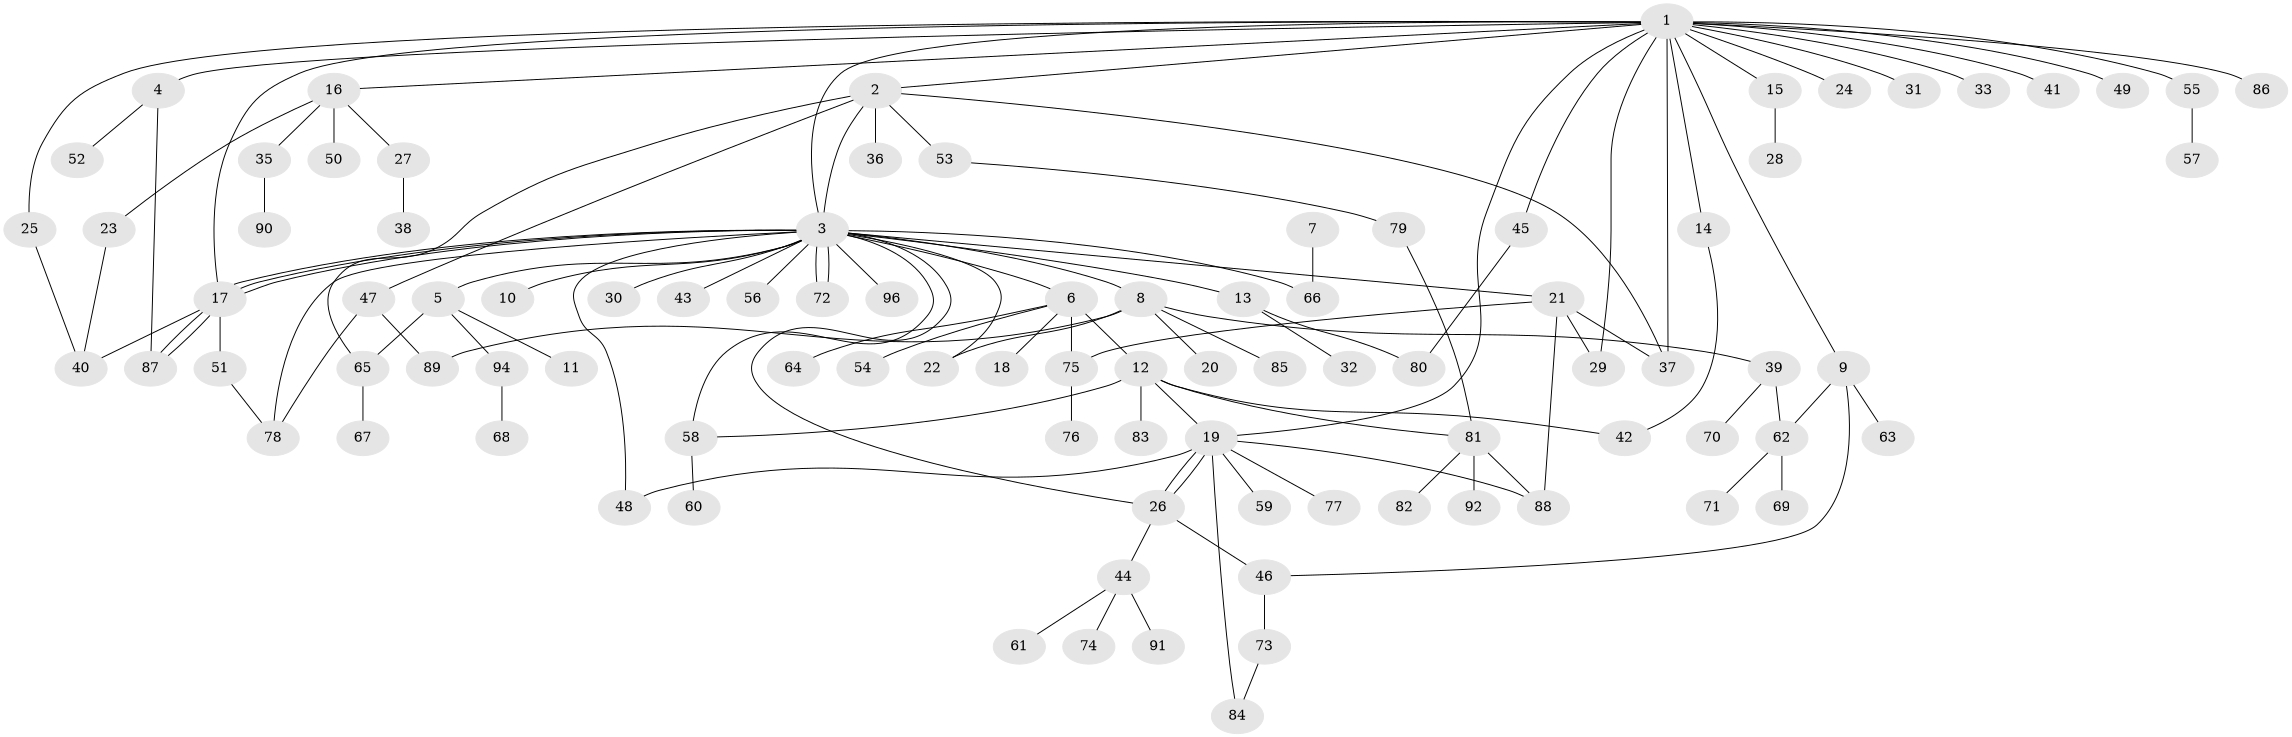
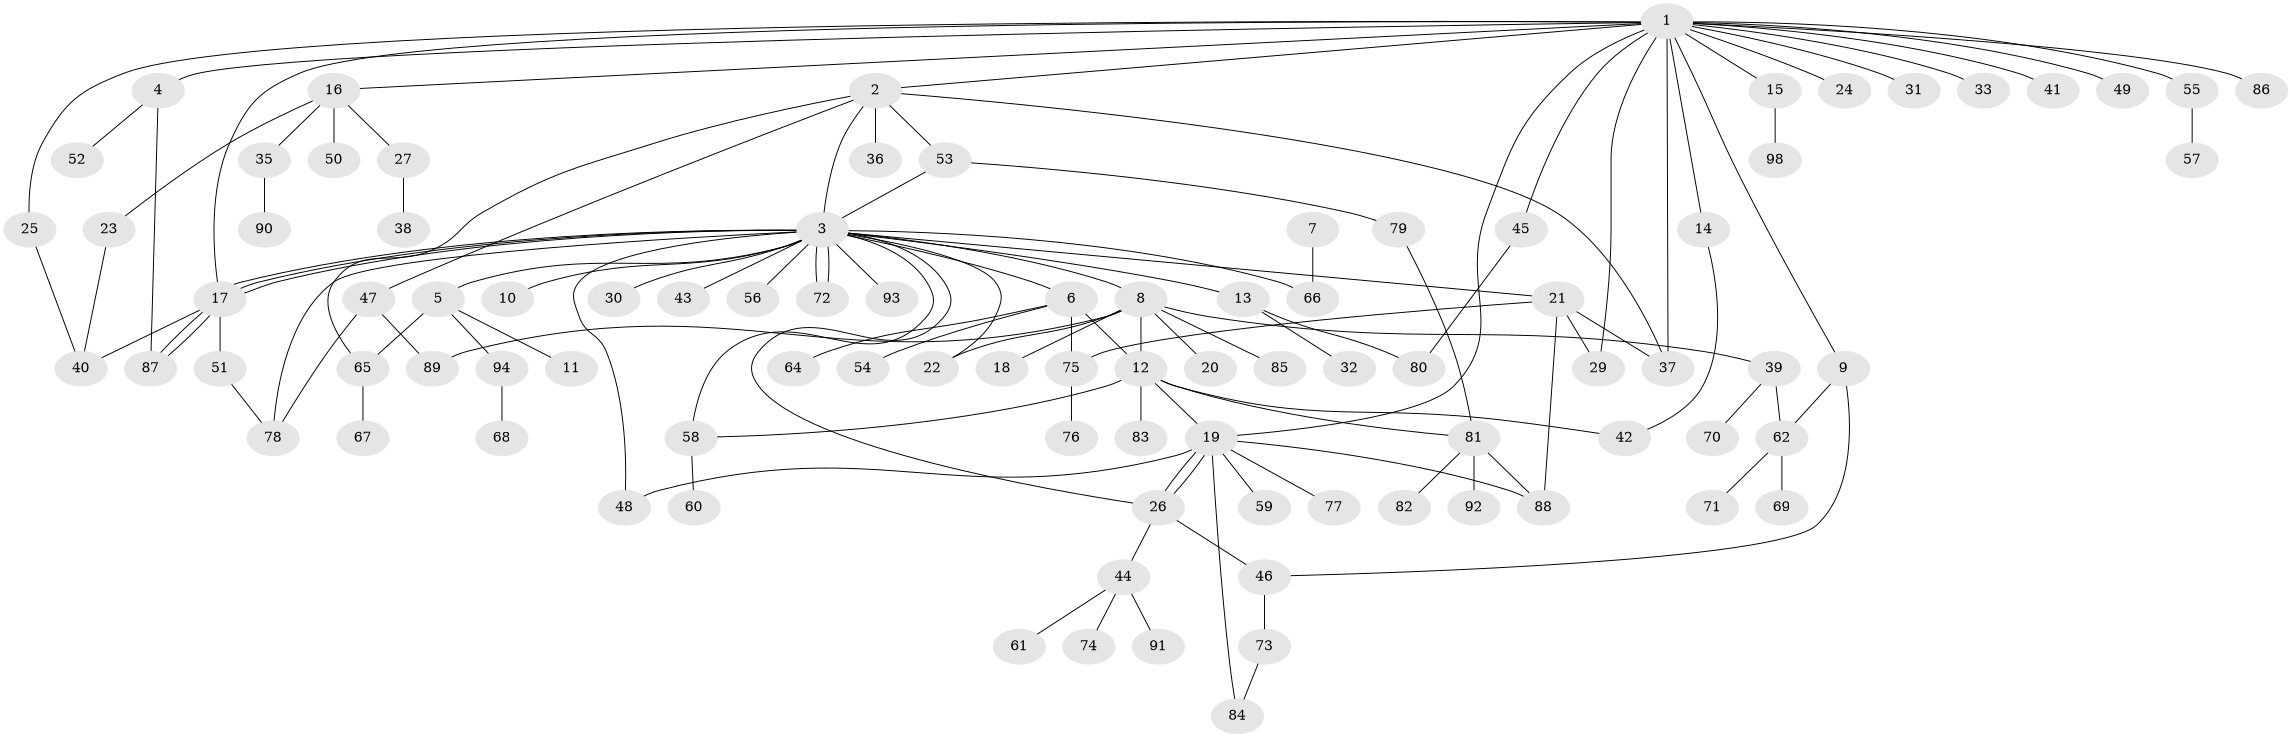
(975, 42) -> (884, 195)
(1775, 160) -> (1775, 160)
(892, 299) -> (892, 299)
none -> (1141, 334)
(1029, 342) -> (1064, 338)
(1888, 438) -> none
